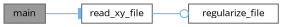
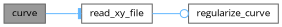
(25, 14) -> (25, 14)
(233, 14) -> (233, 14)
